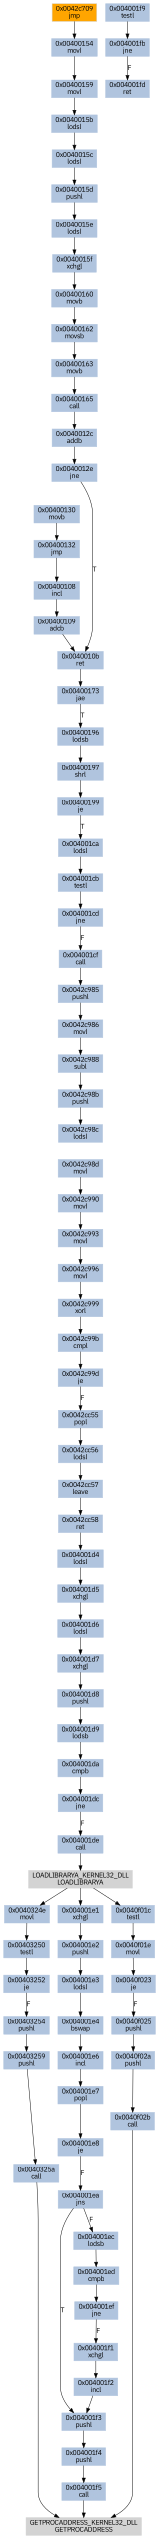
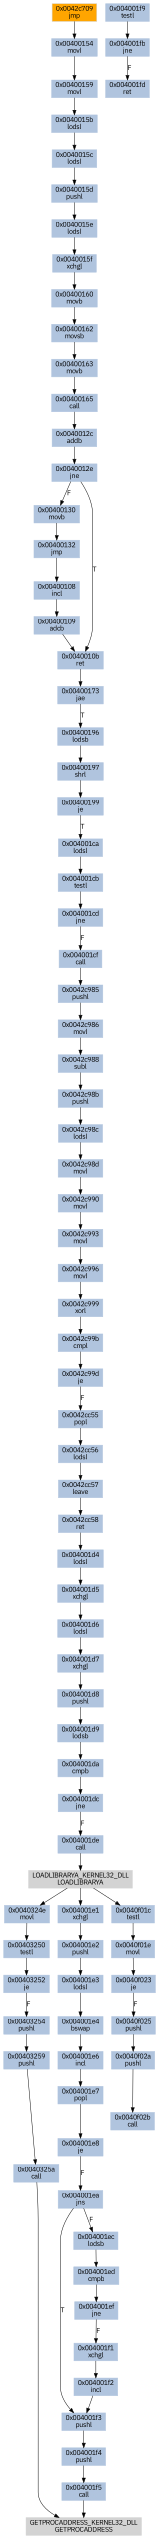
none -> (67, 491)
none -> (80, 1148)
(133, 2326) -> none
